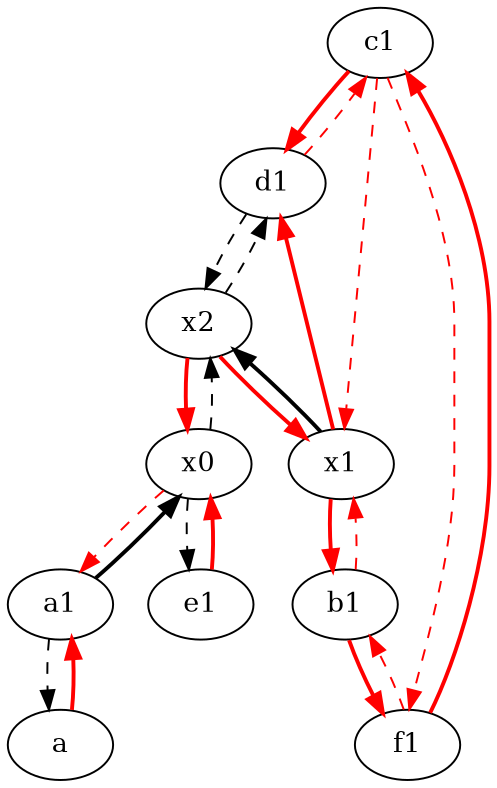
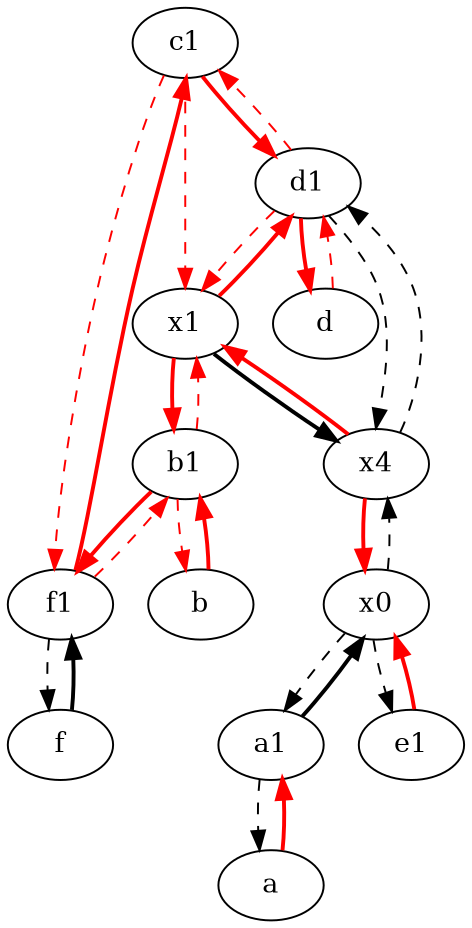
none -> (244, 242)
(199, 324) -> (376, 464)
none -> (326, 324)
(128, 523) -> (320, 663)
none -> (201, 604)
none -> (60, 745)
